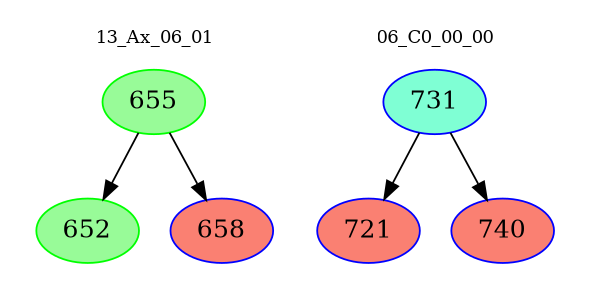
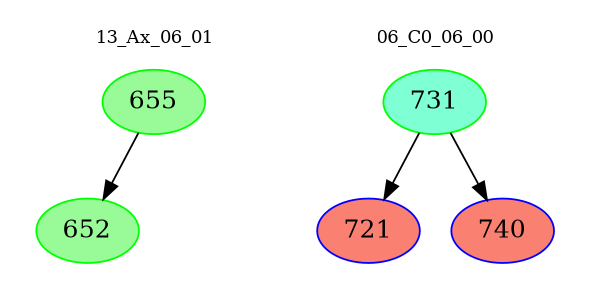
(436, 38) -> (436, 38)
(435, 102) -> (435, 102)
(222, 231) -> none
